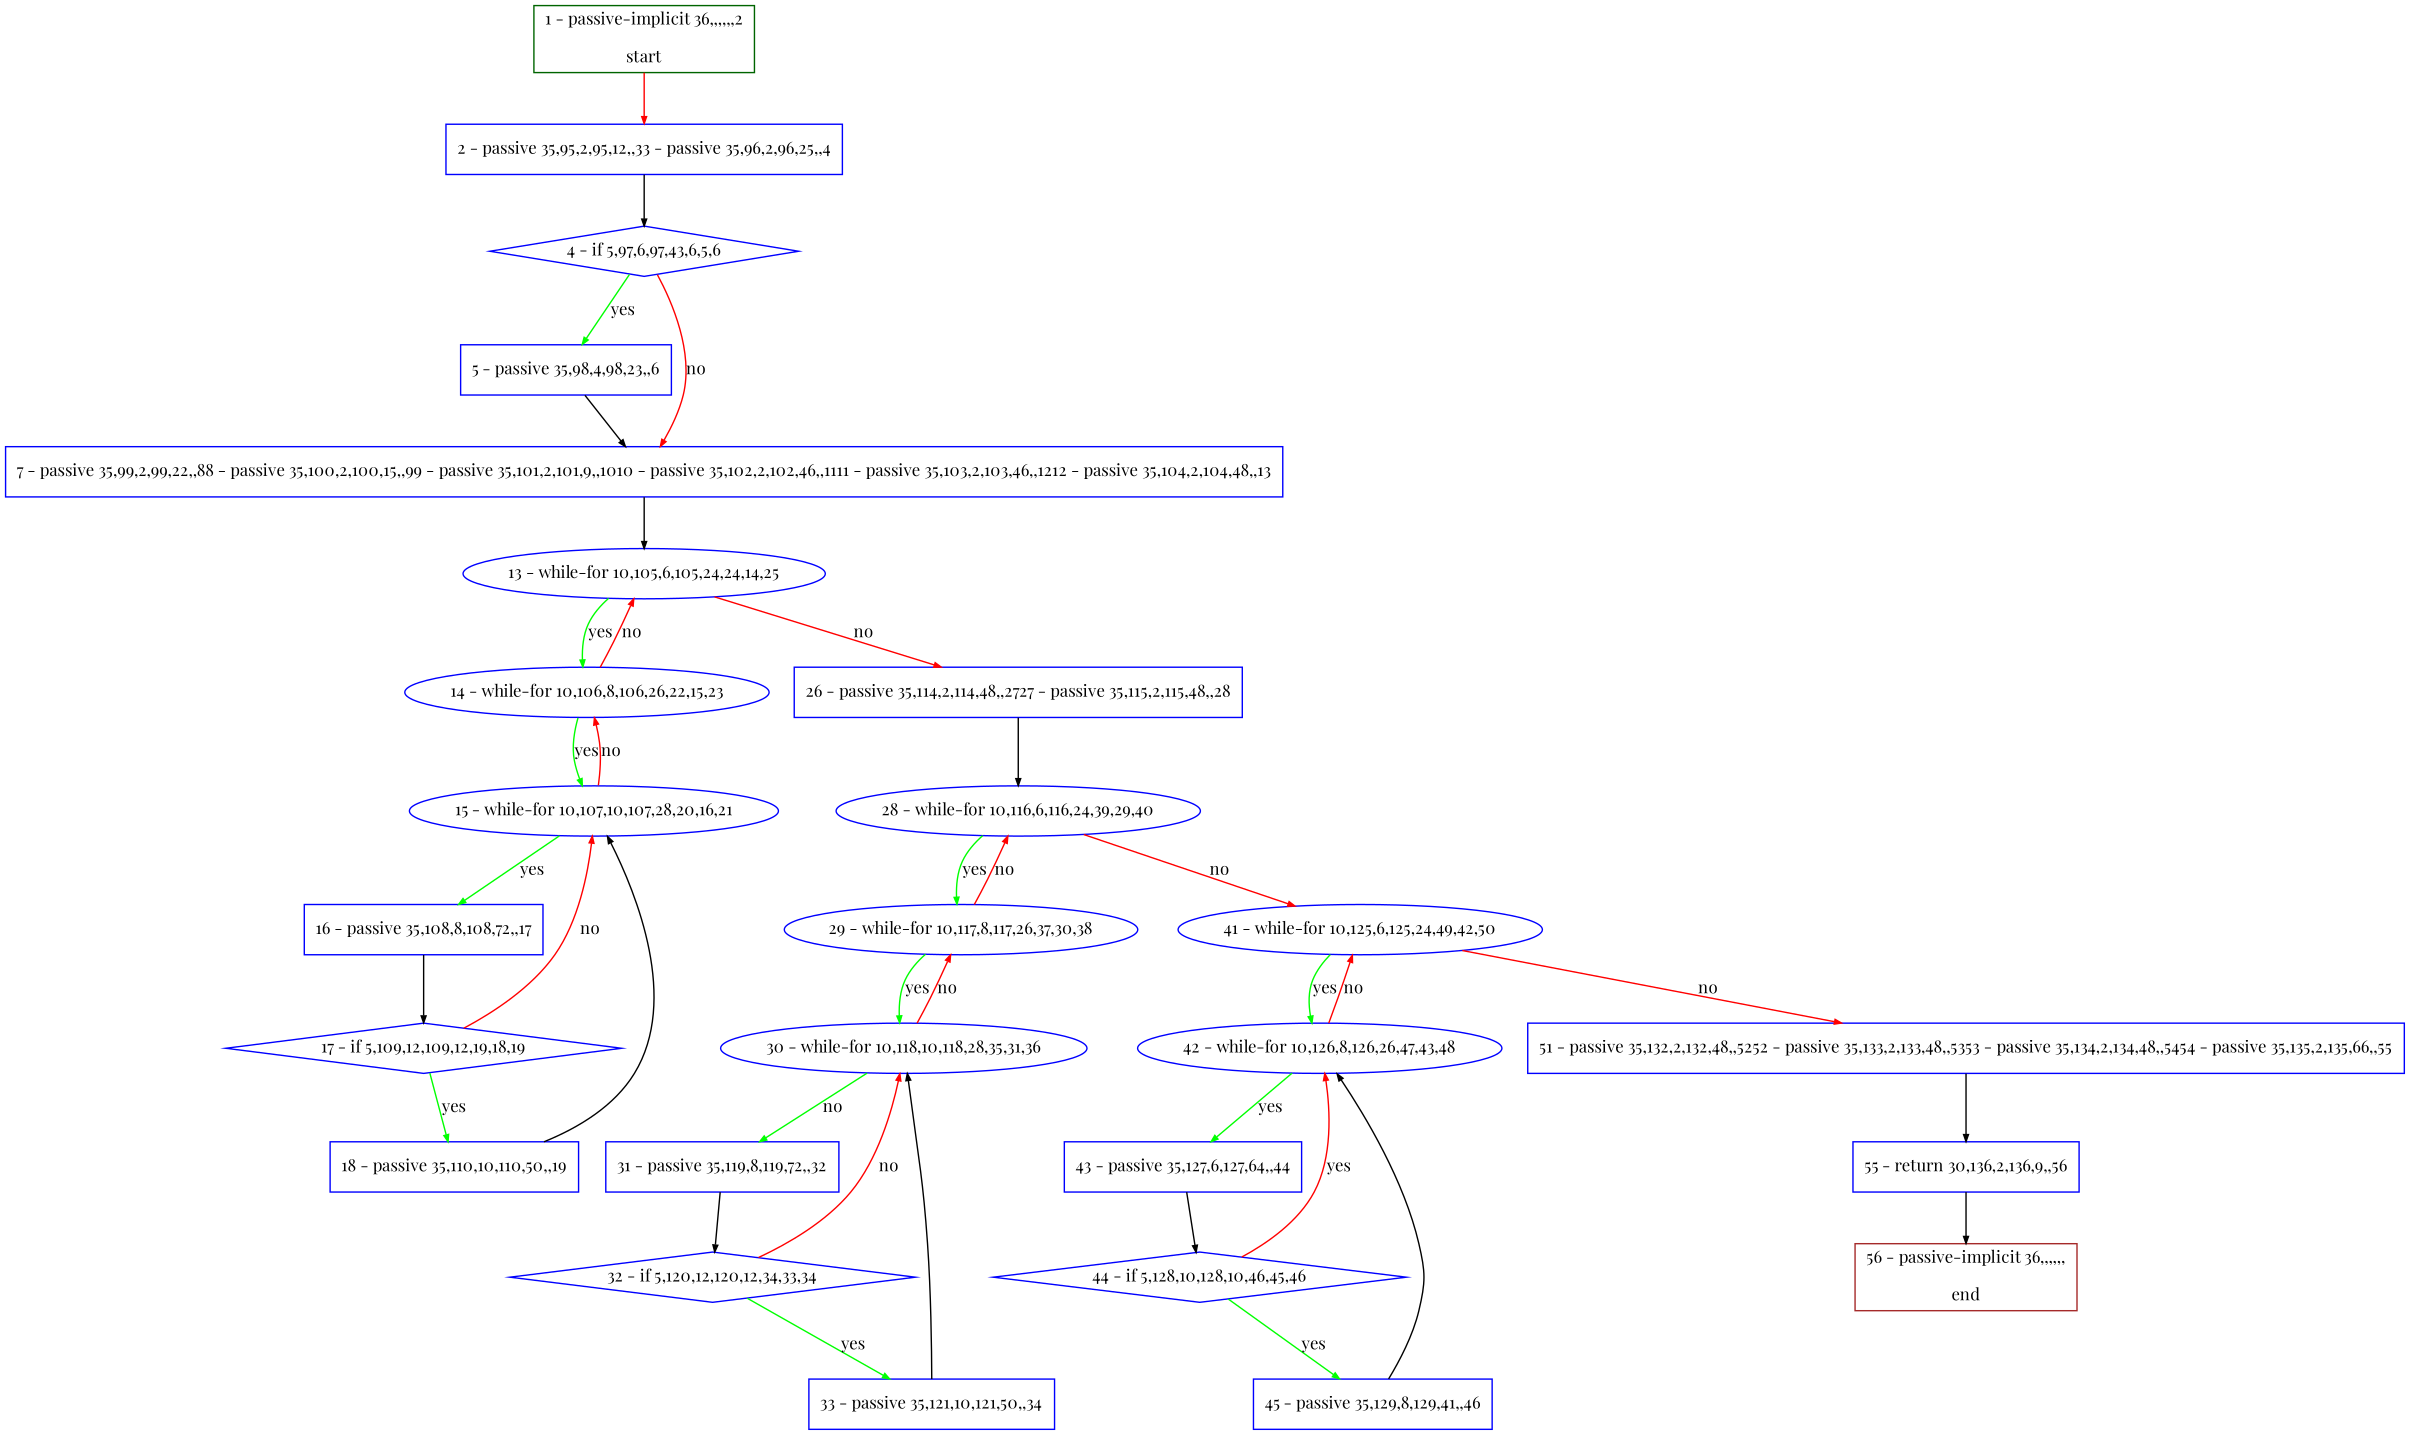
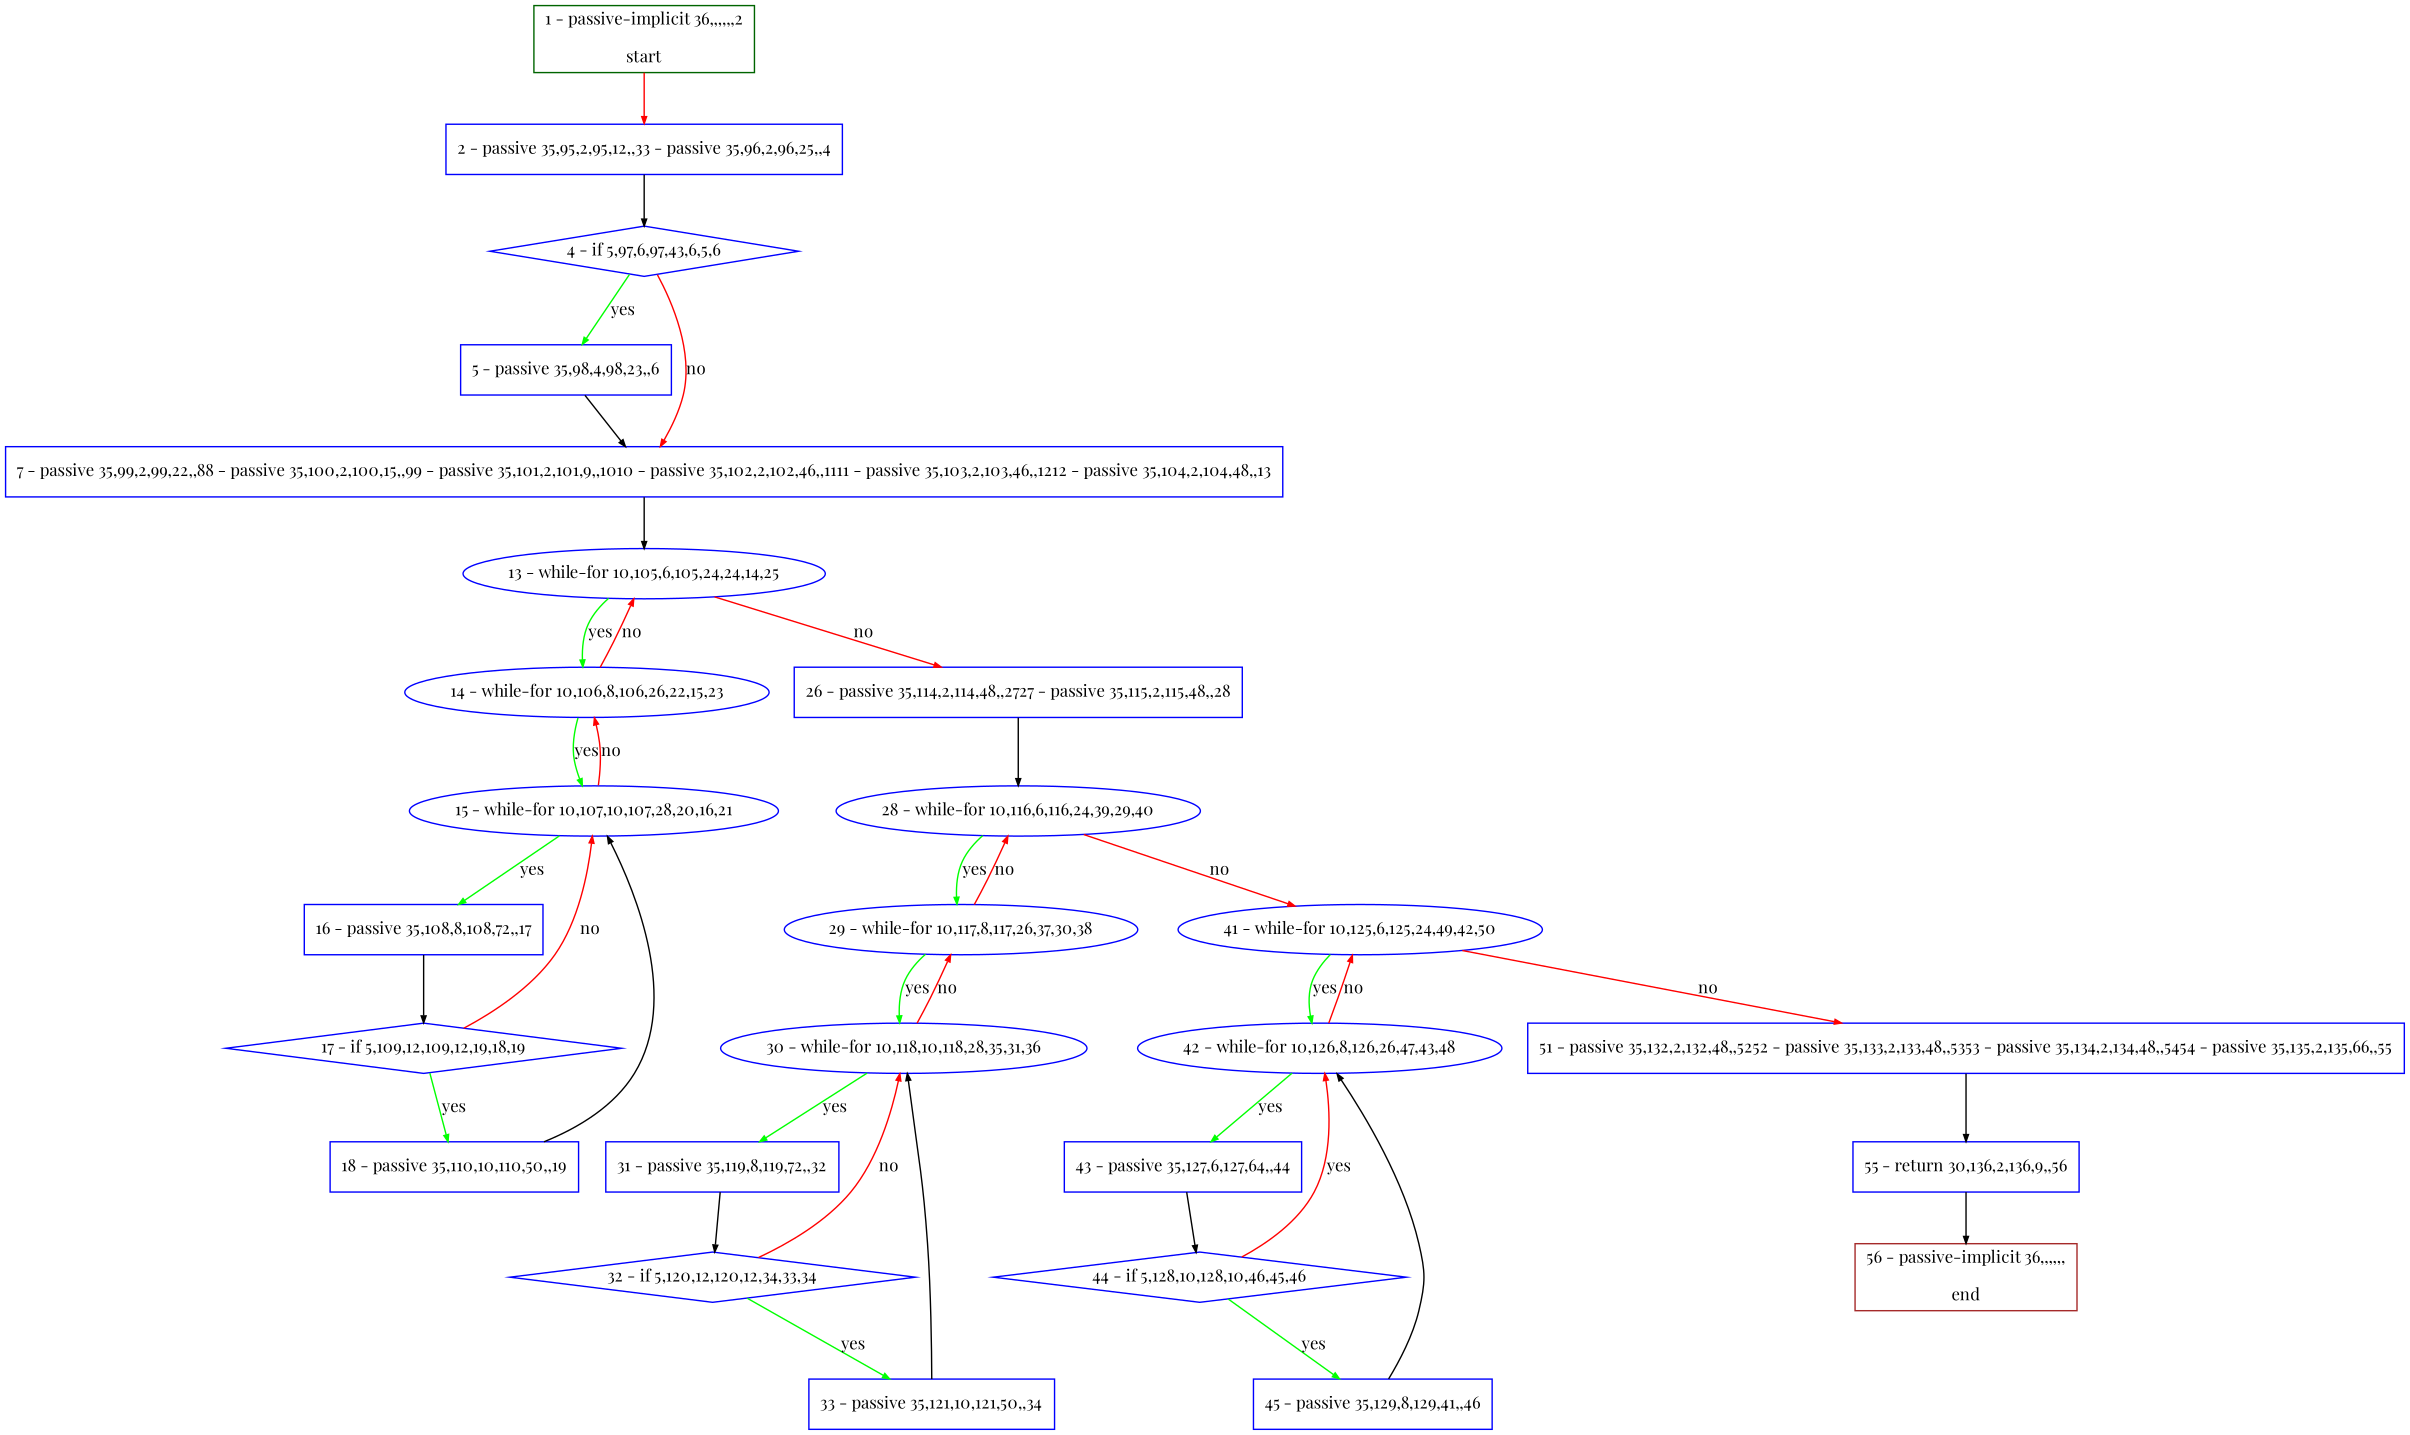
(833, 1108) -> (835, 1108)
